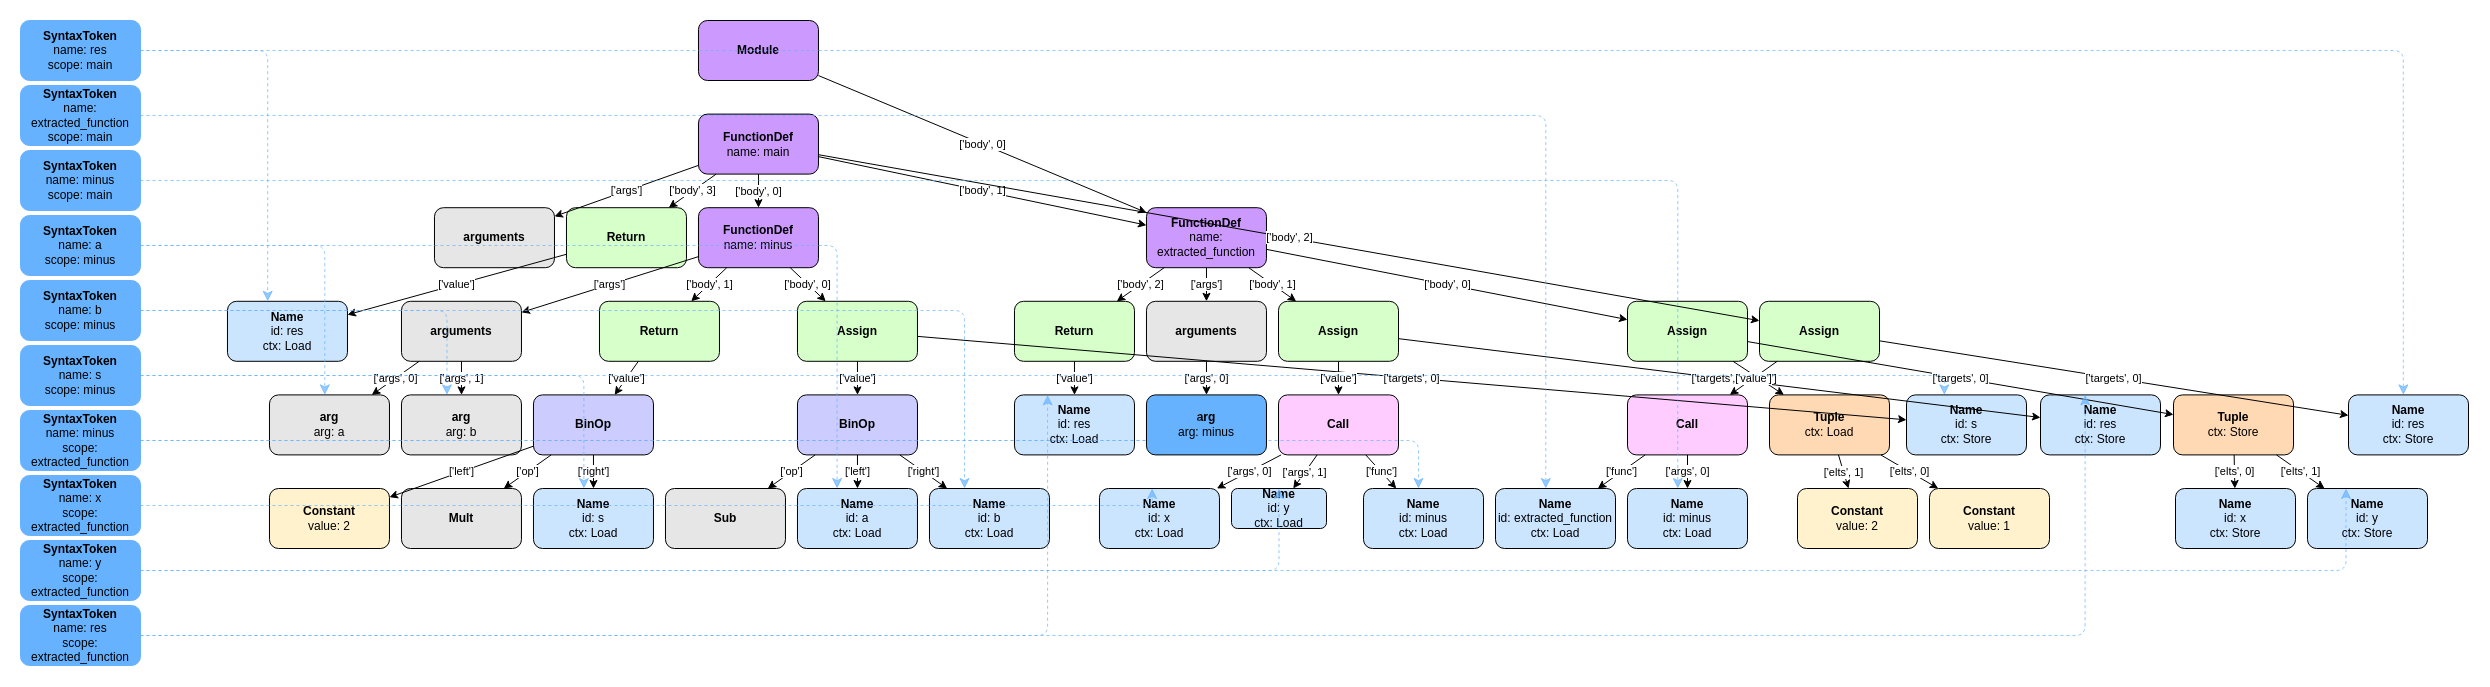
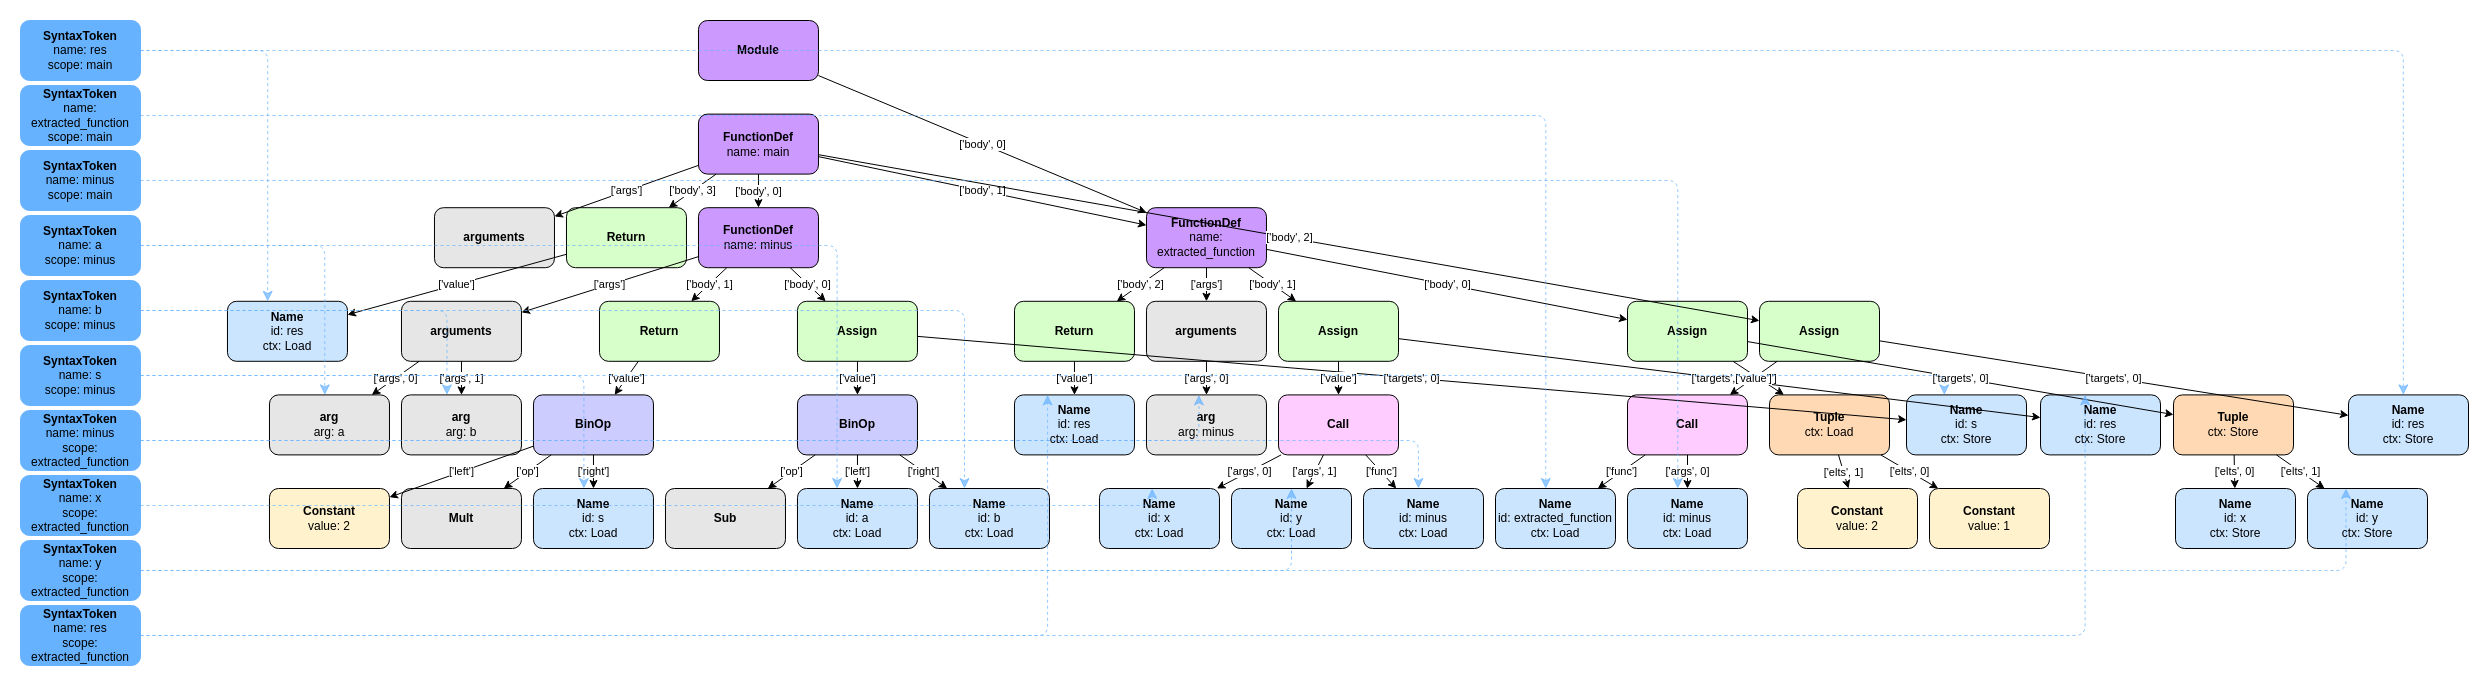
(1206, 425) -> (1206, 425)
(1279, 509) -> (1292, 519)
